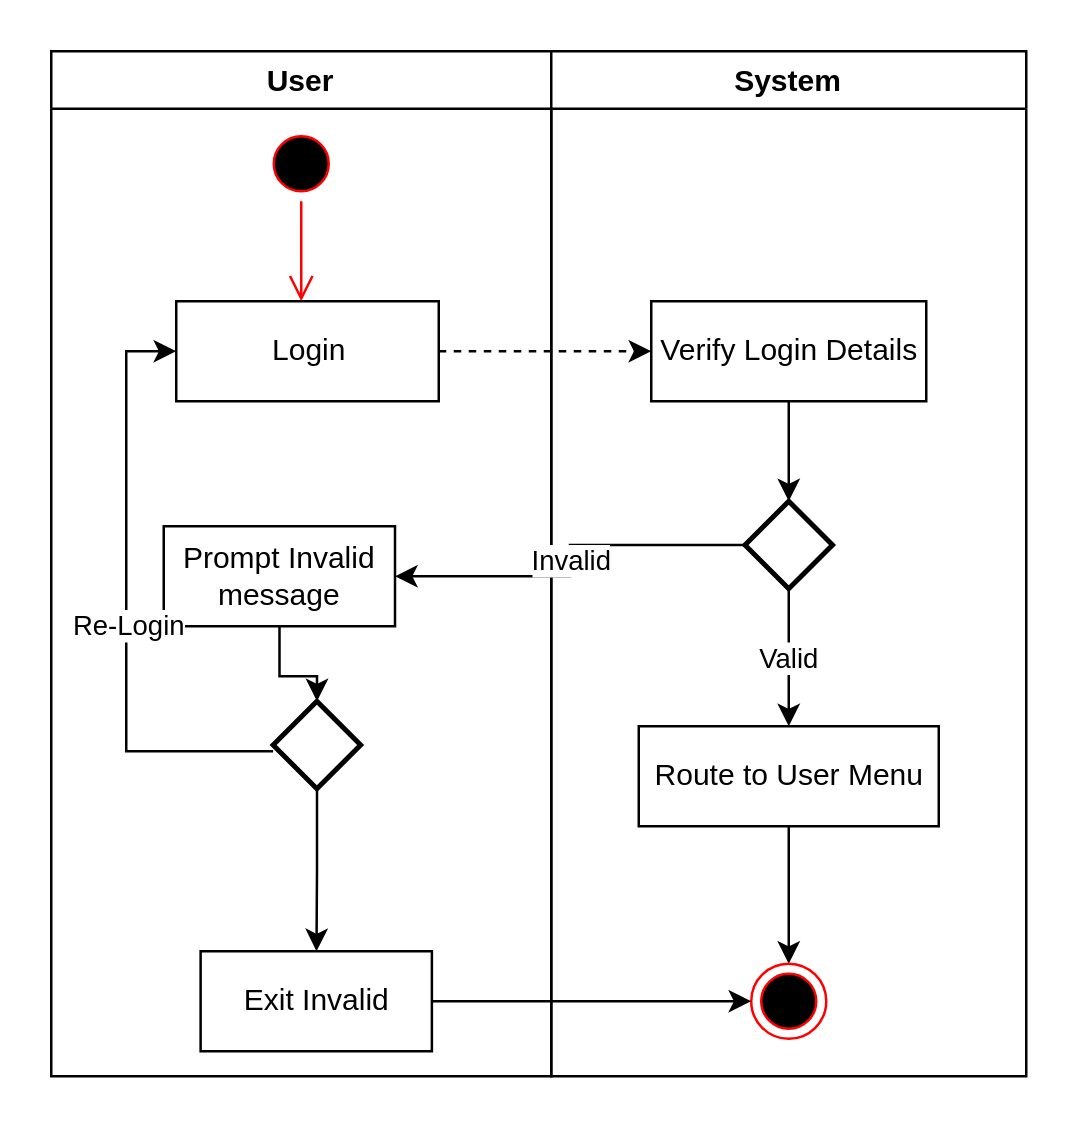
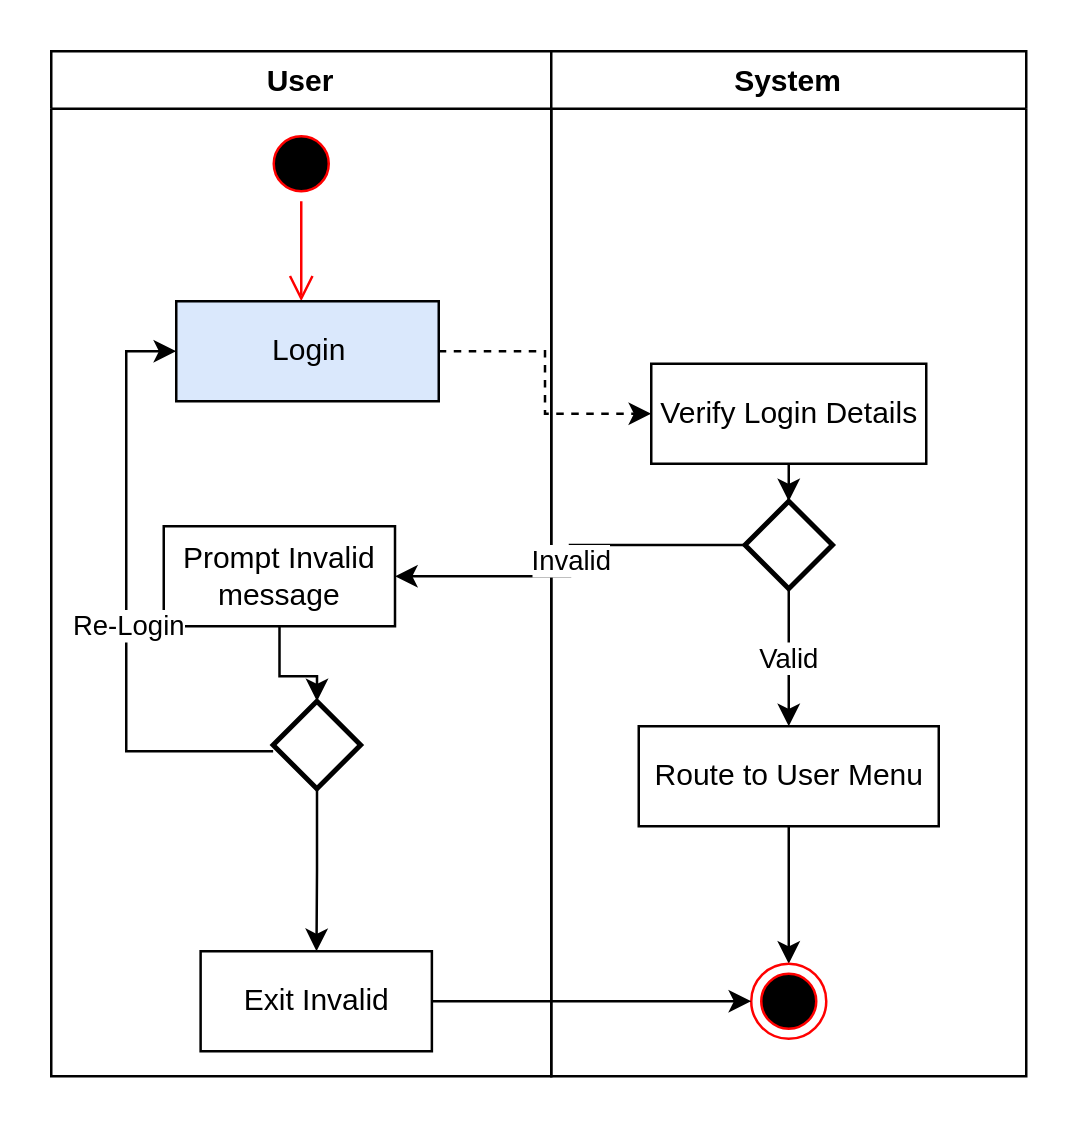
(308, 351) -> (308, 351)
(789, 351) -> (789, 414)
